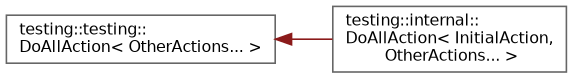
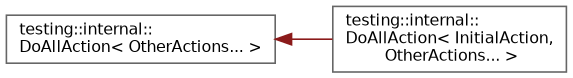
(141, 39) -> (141, 39)
